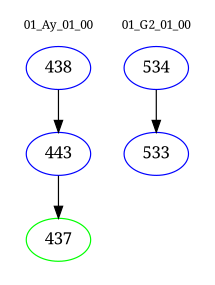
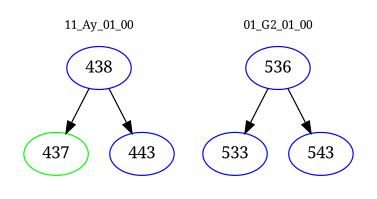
(58, 26) -> (99, 26)
(156, 68) -> (278, 68)
none -> (321, 154)
(58, 191) -> (80, 106)
